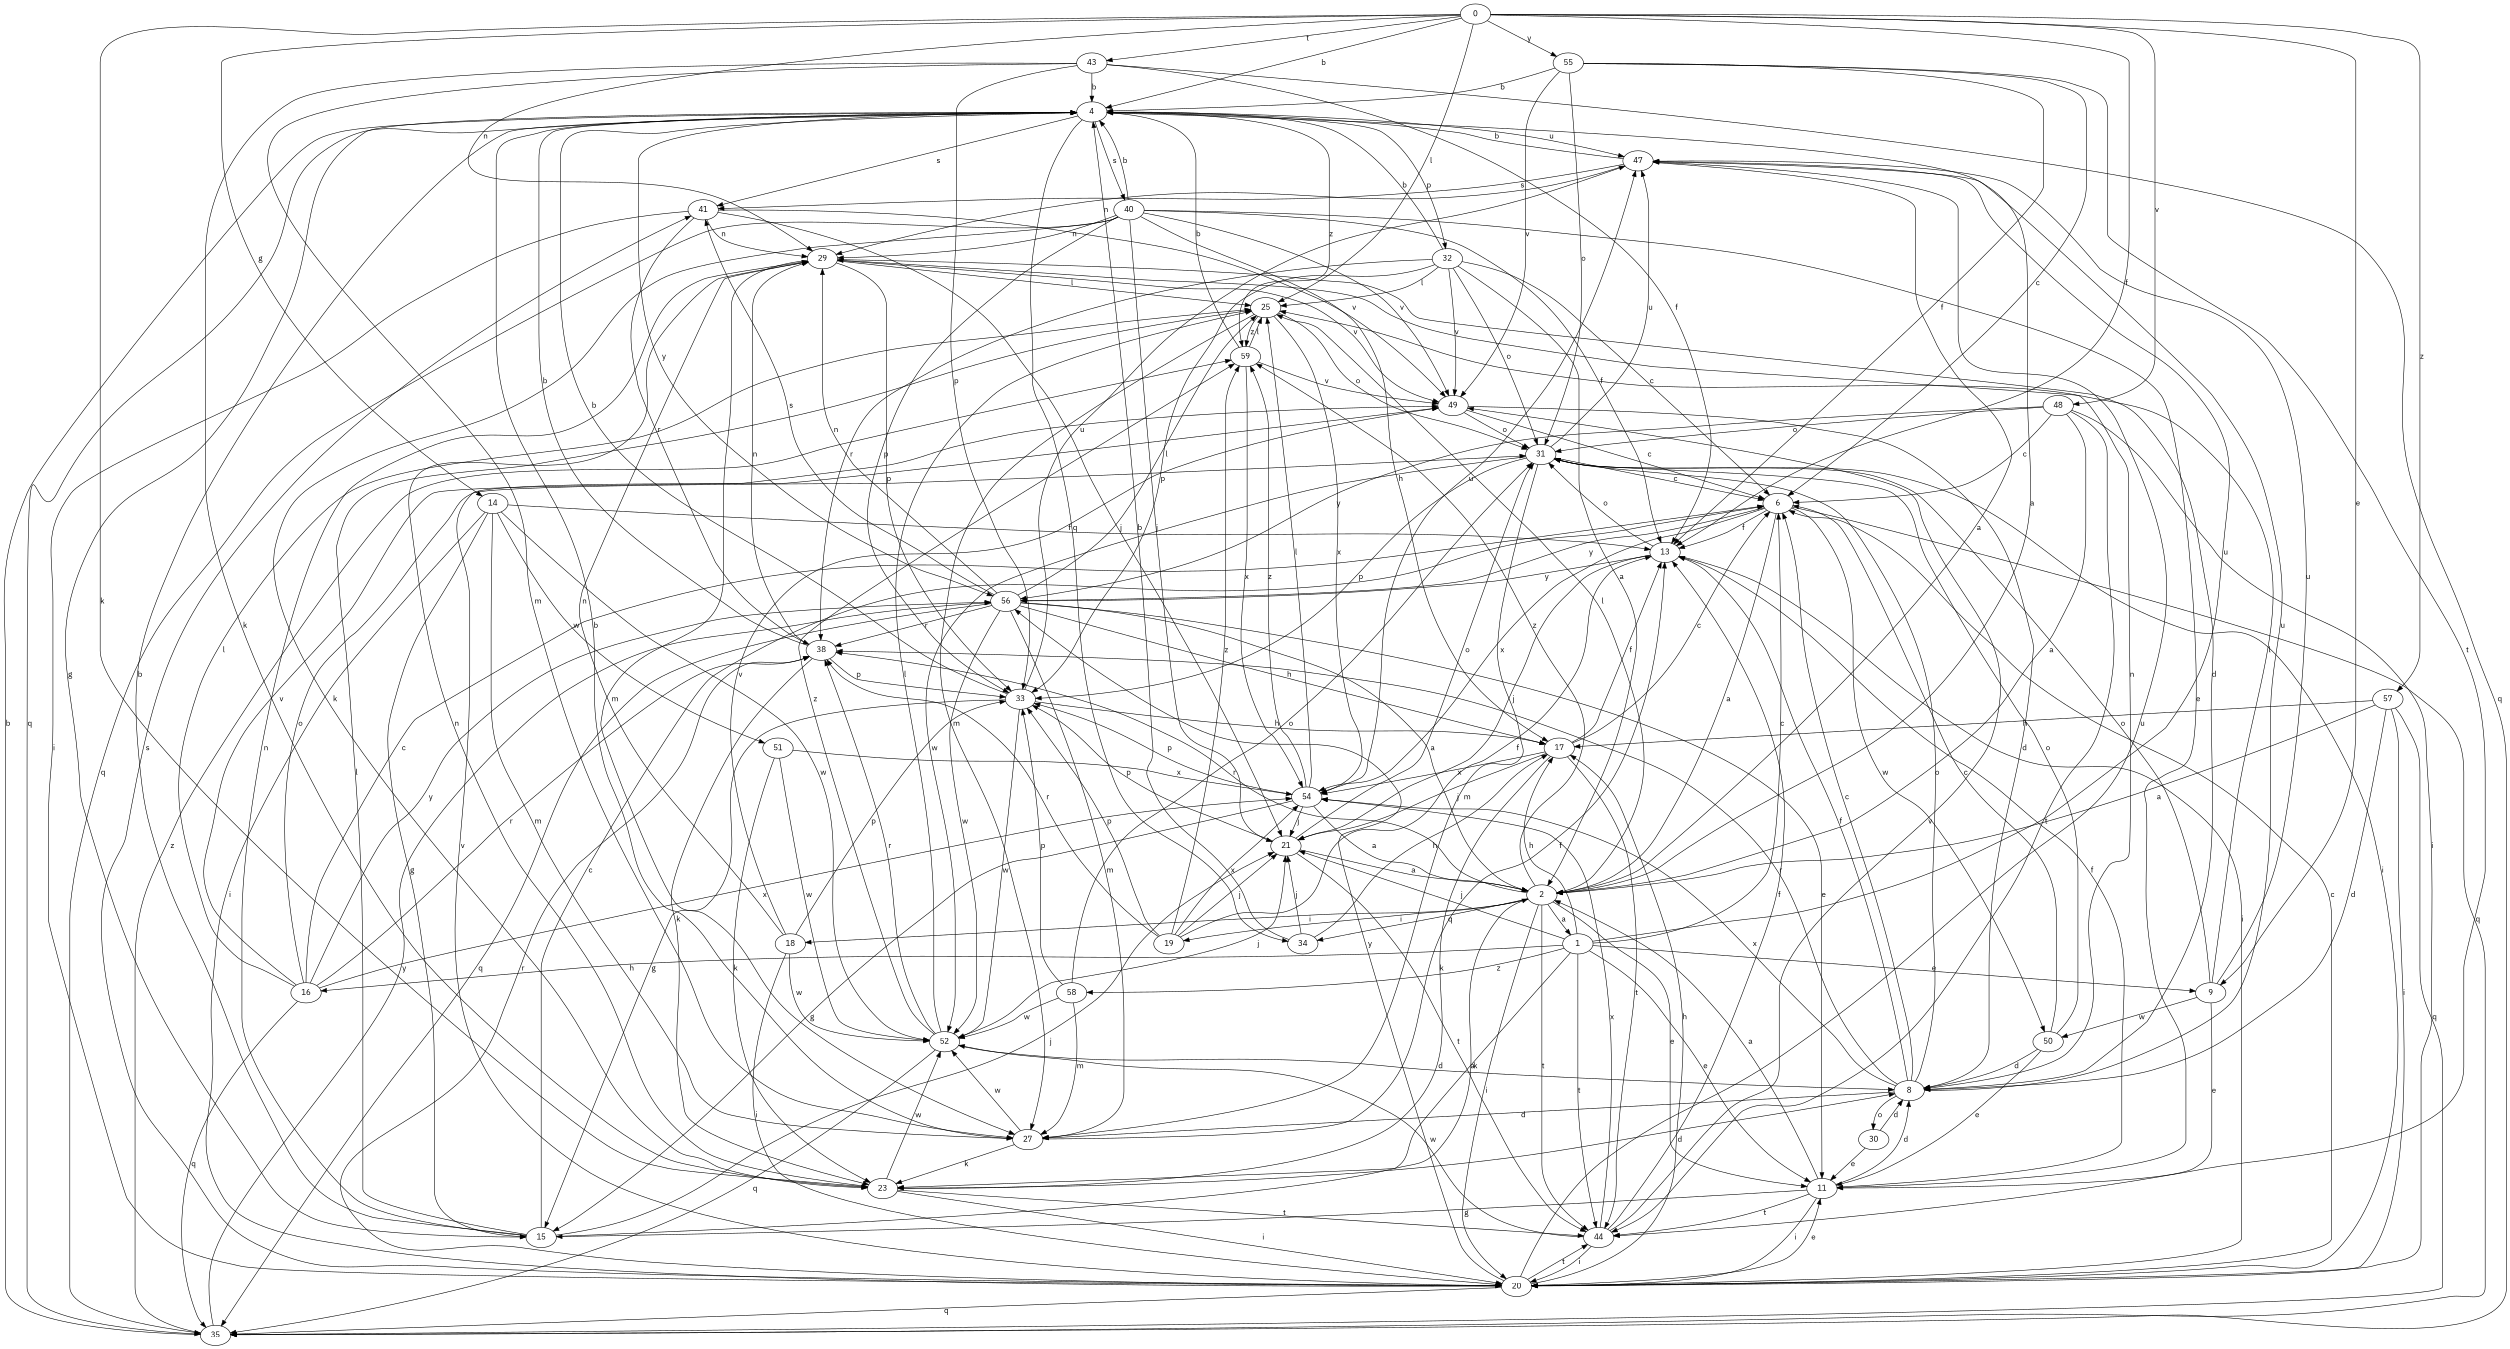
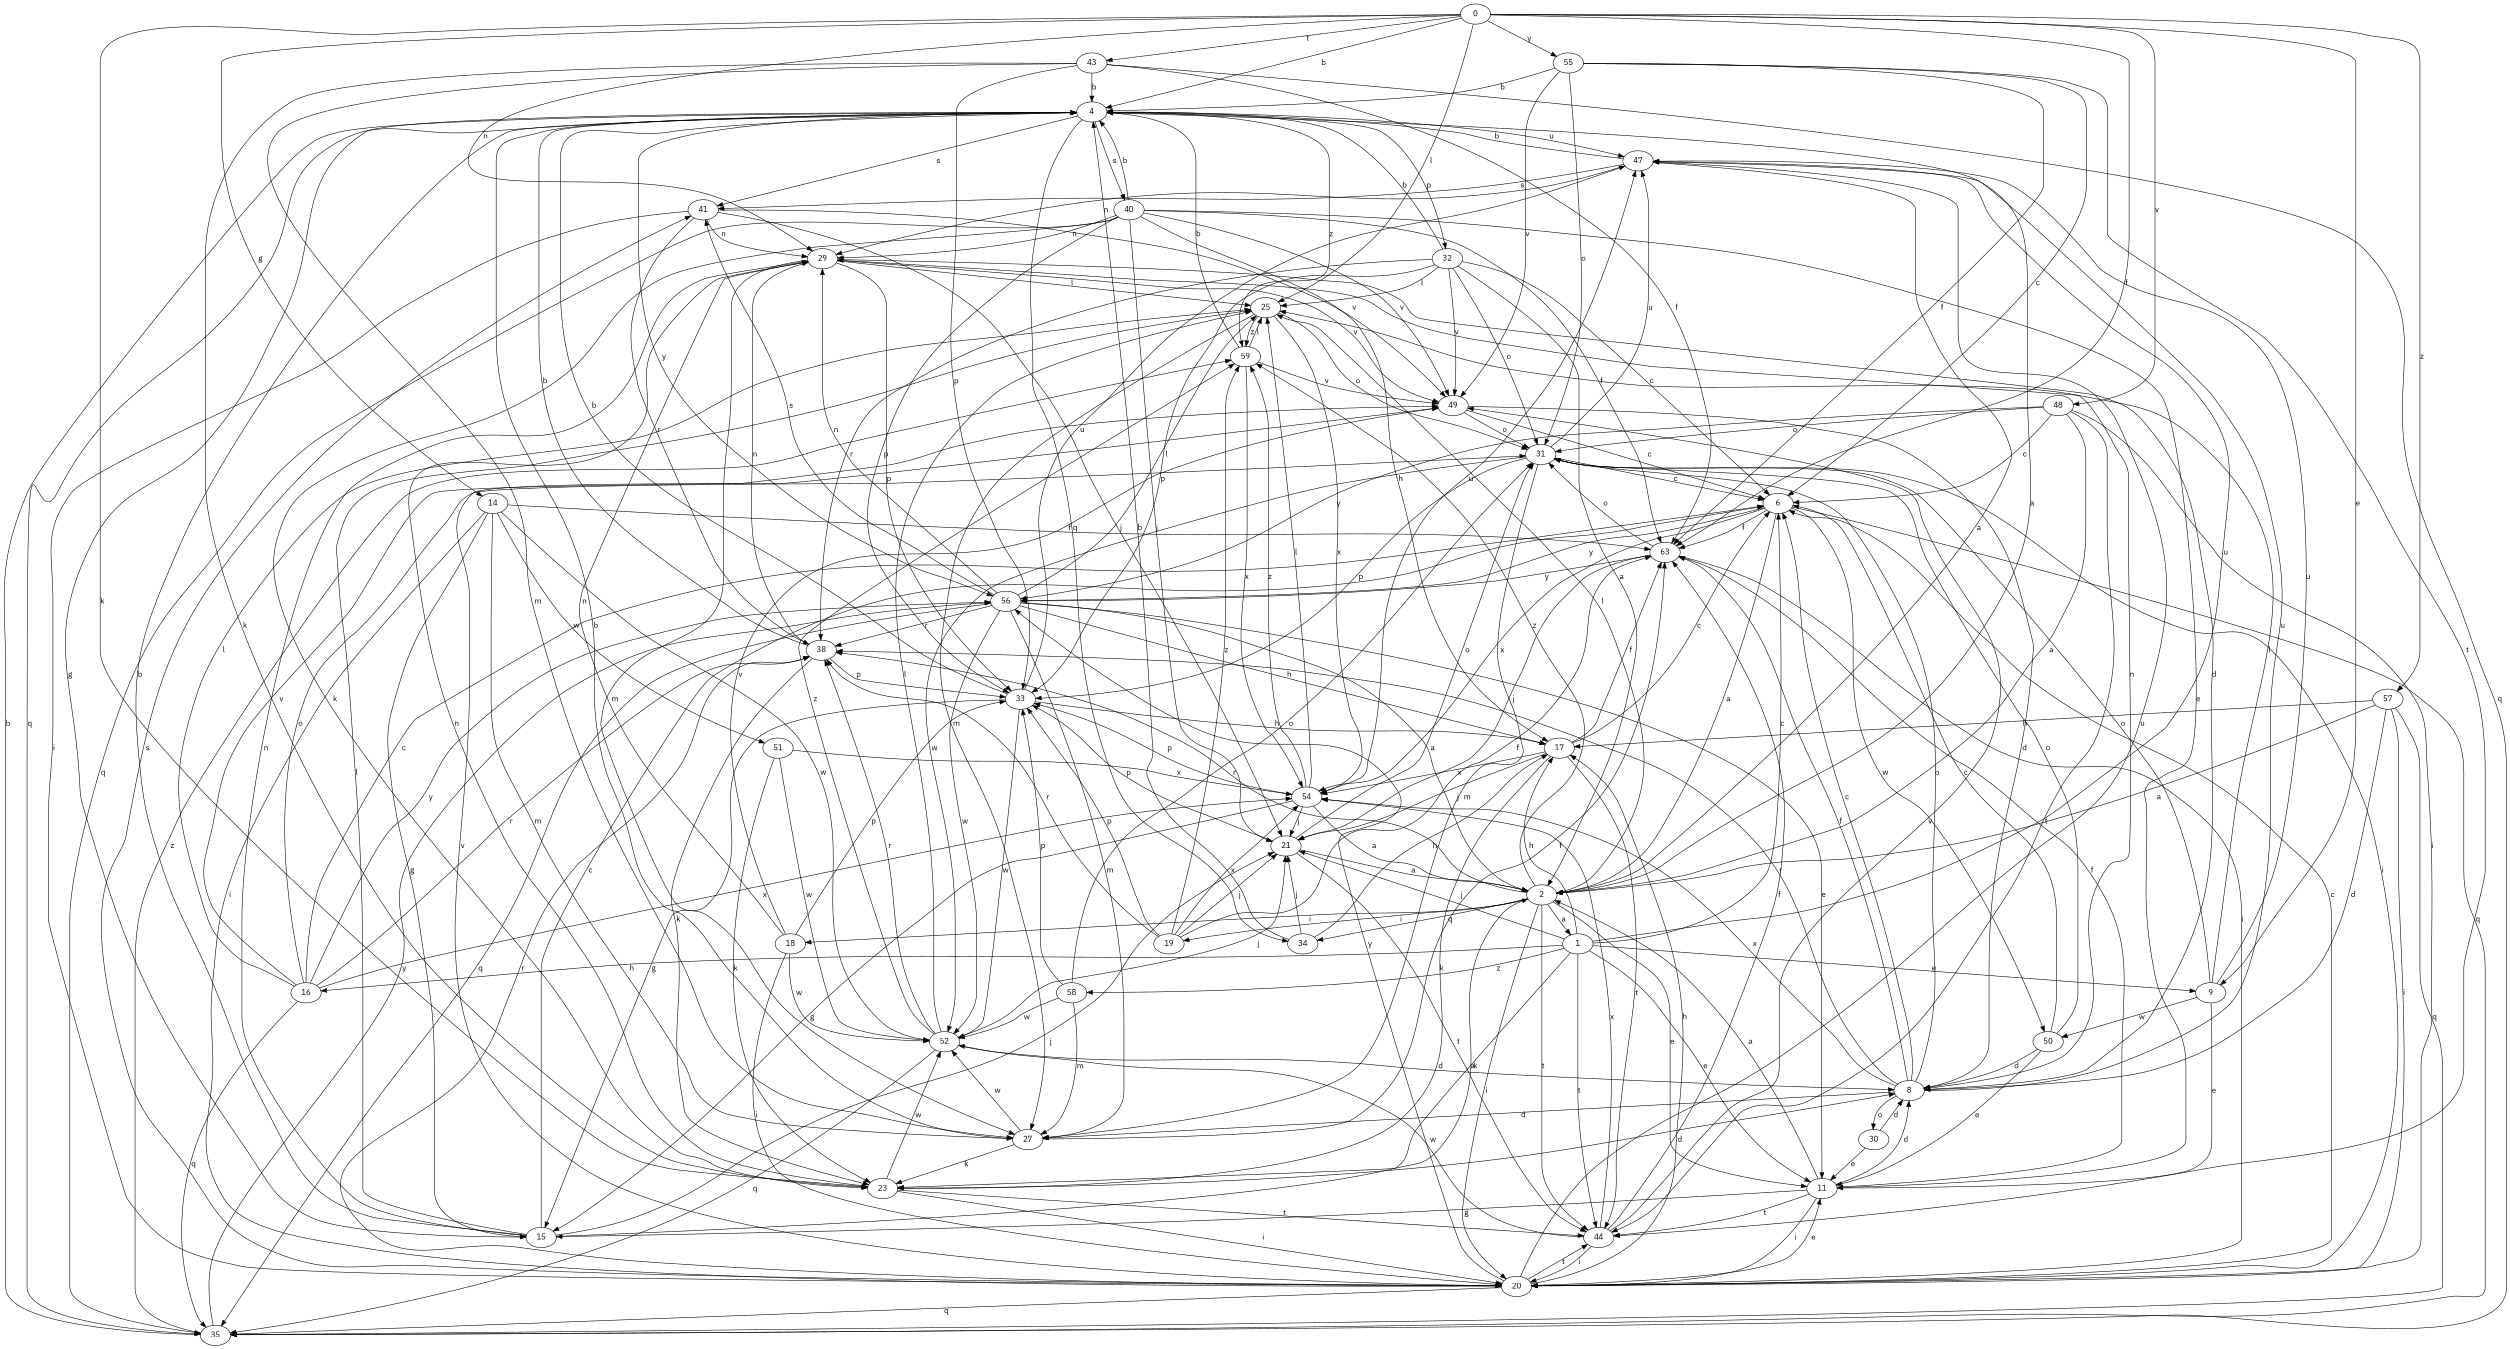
(1665, 552) -> (1665, 552)
